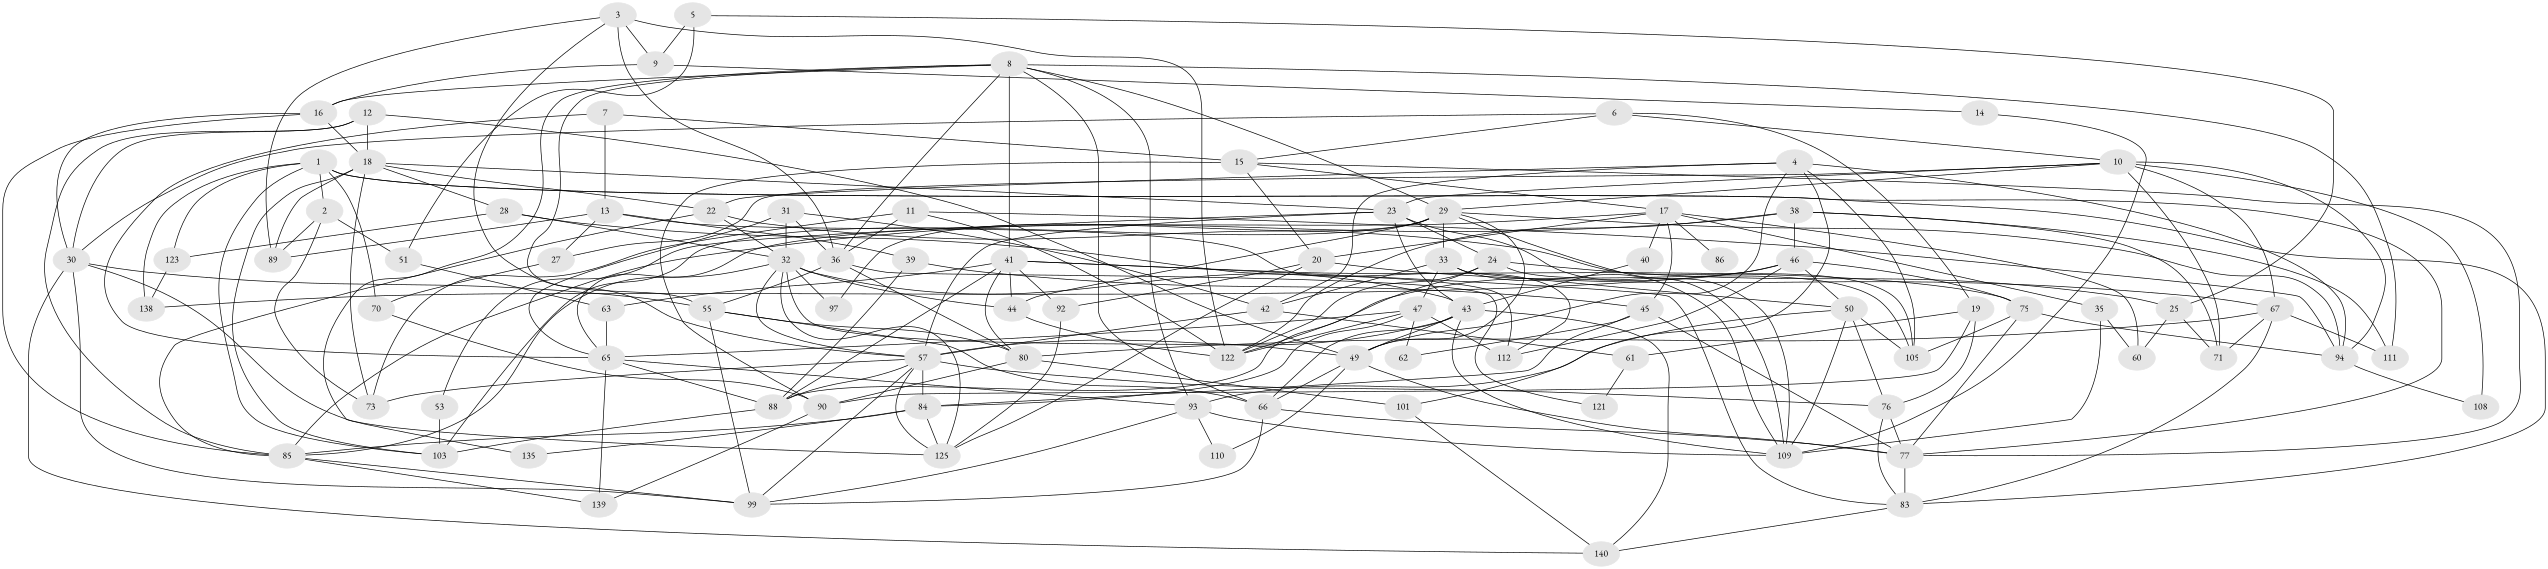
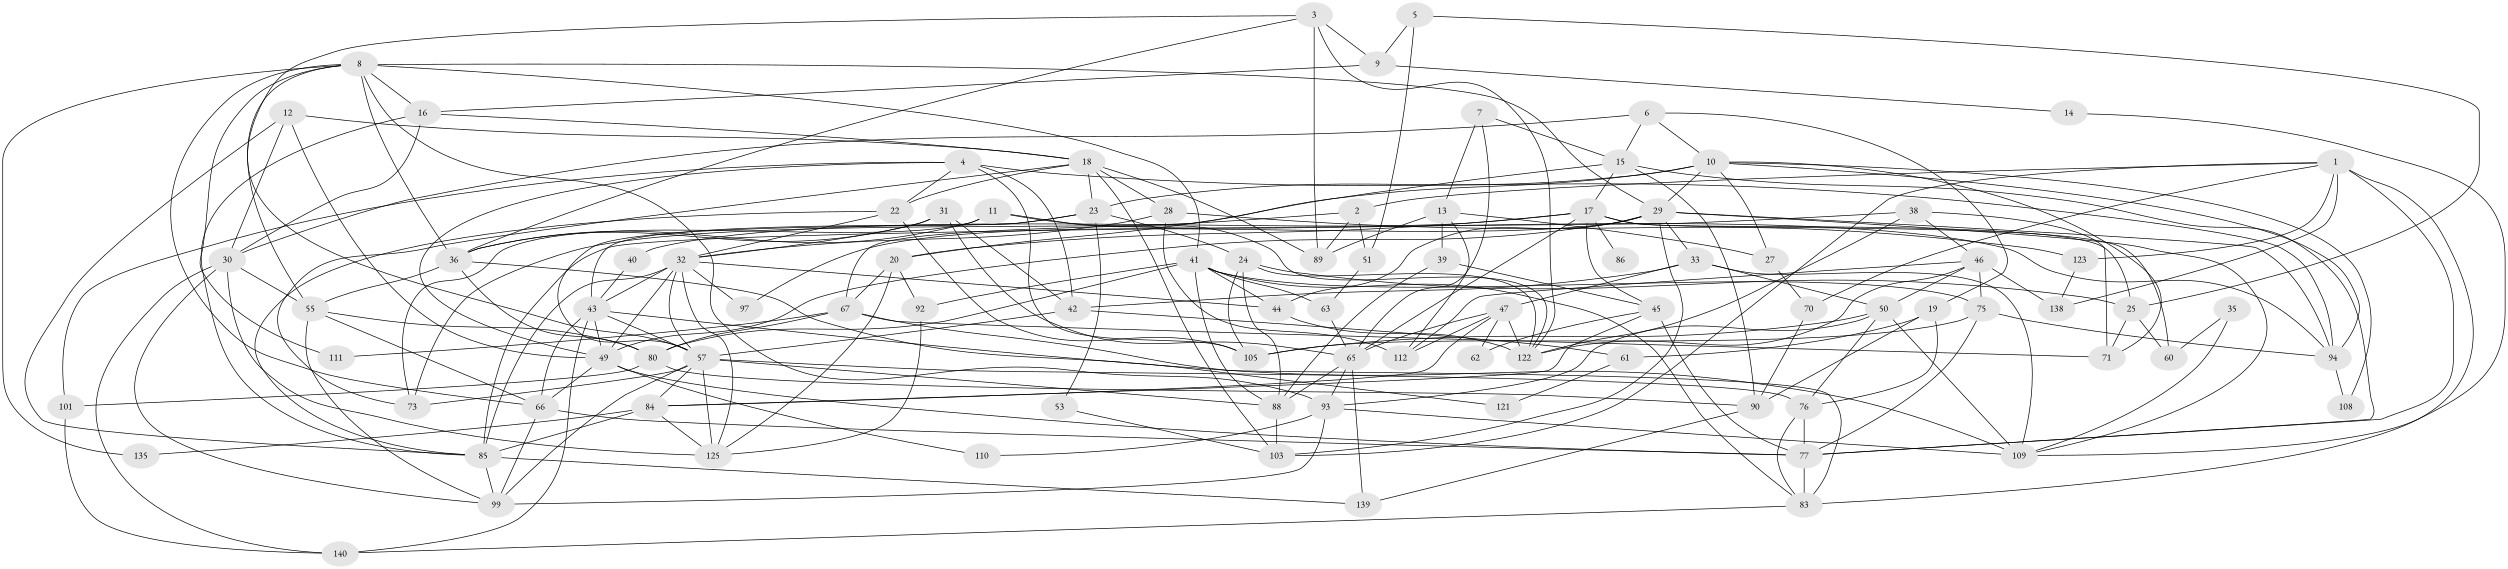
(2131, 239) -> none
(1882, 259) -> (1883, 228)
(1701, 289) -> none
